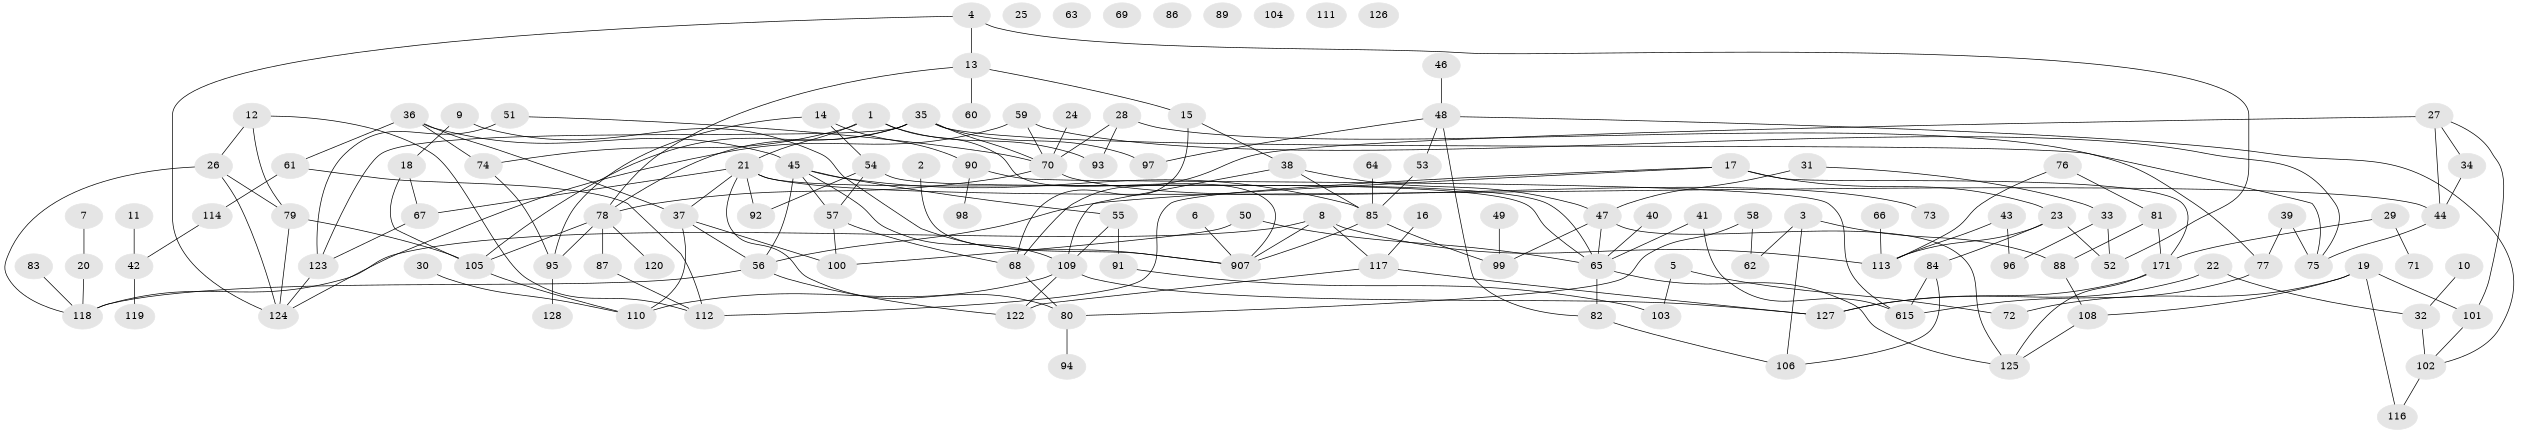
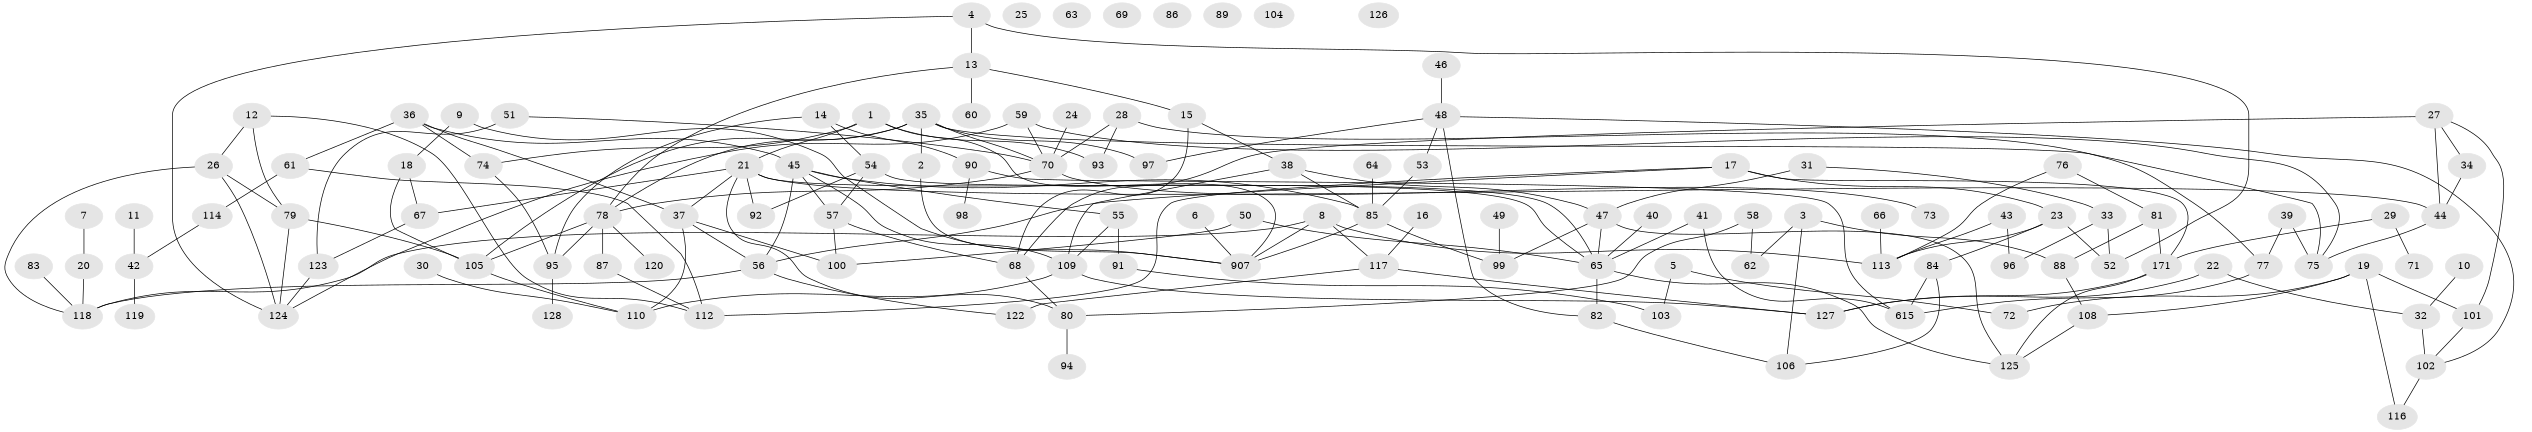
(1326, 15) -> none
(682, 135) -> (921, 141)
(1038, 294) -> none
